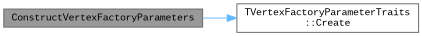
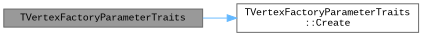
(103, 18) -> (103, 18)
